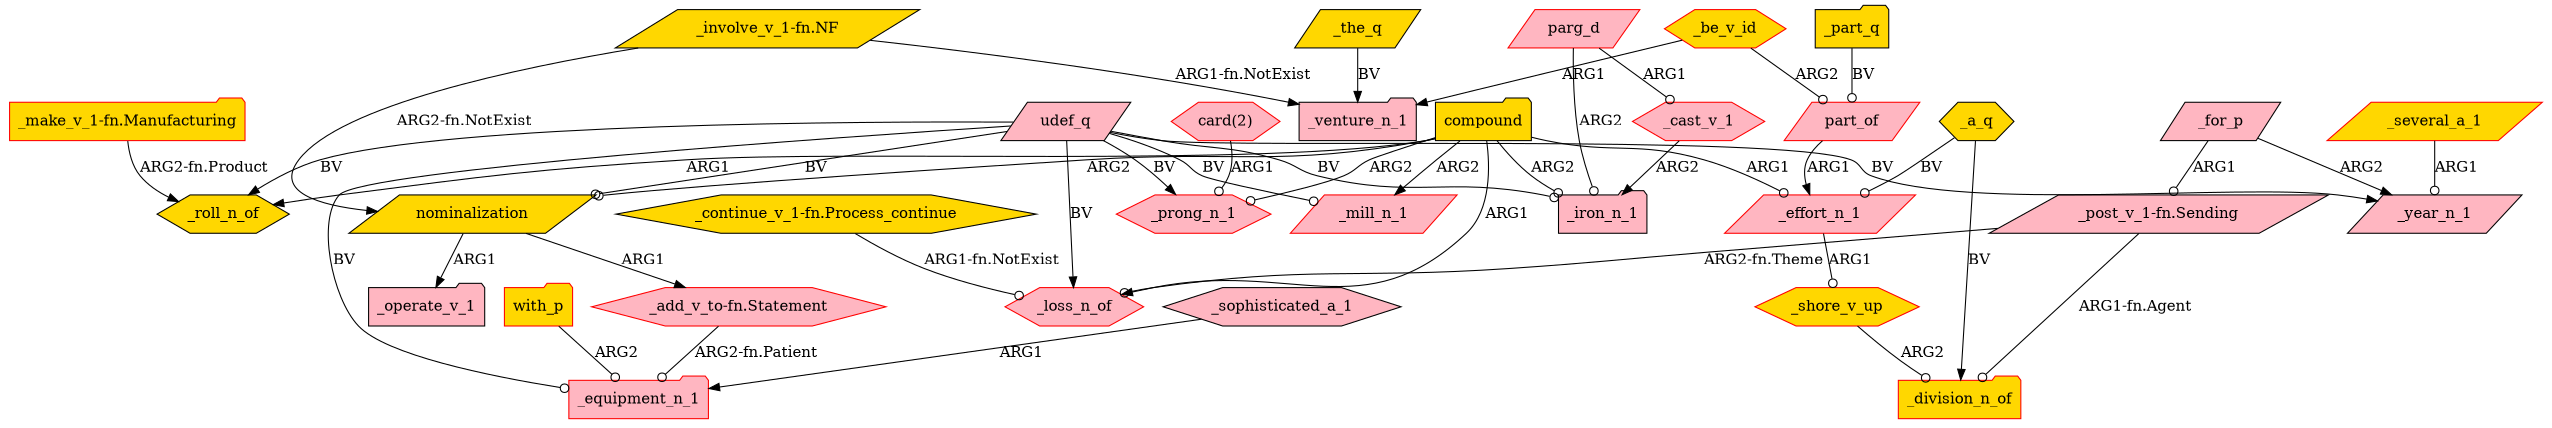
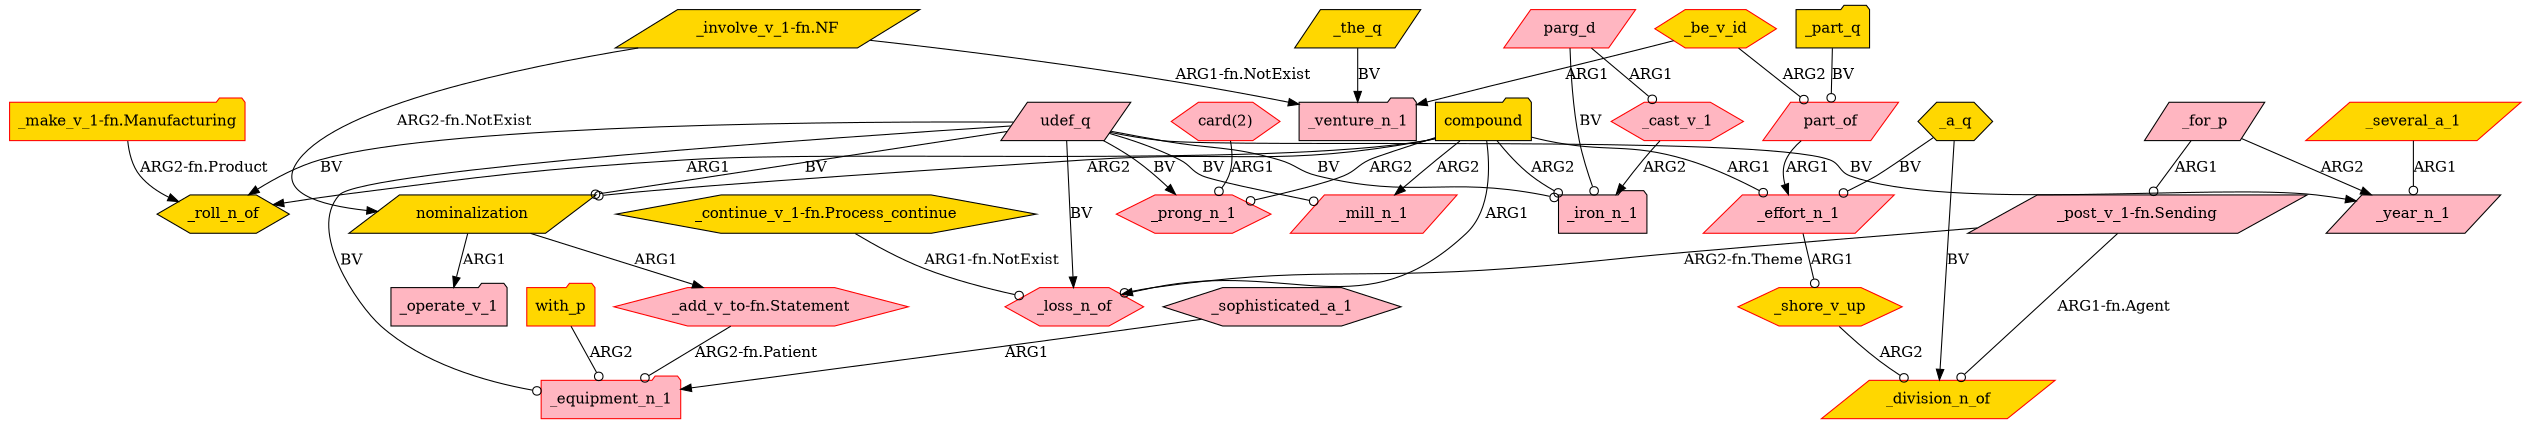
(1601, 121) -> (1590, 121)
(1960, 399) -> (1938, 399)
